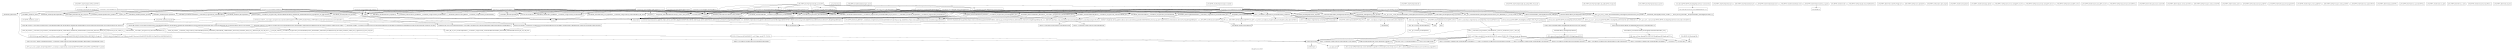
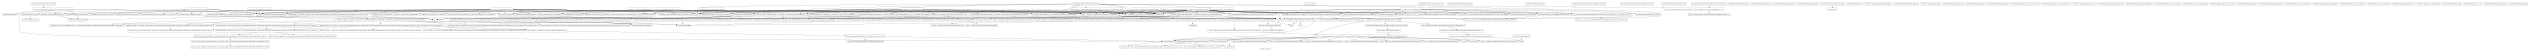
(650, 15) -> none
(1406, 41) -> none
